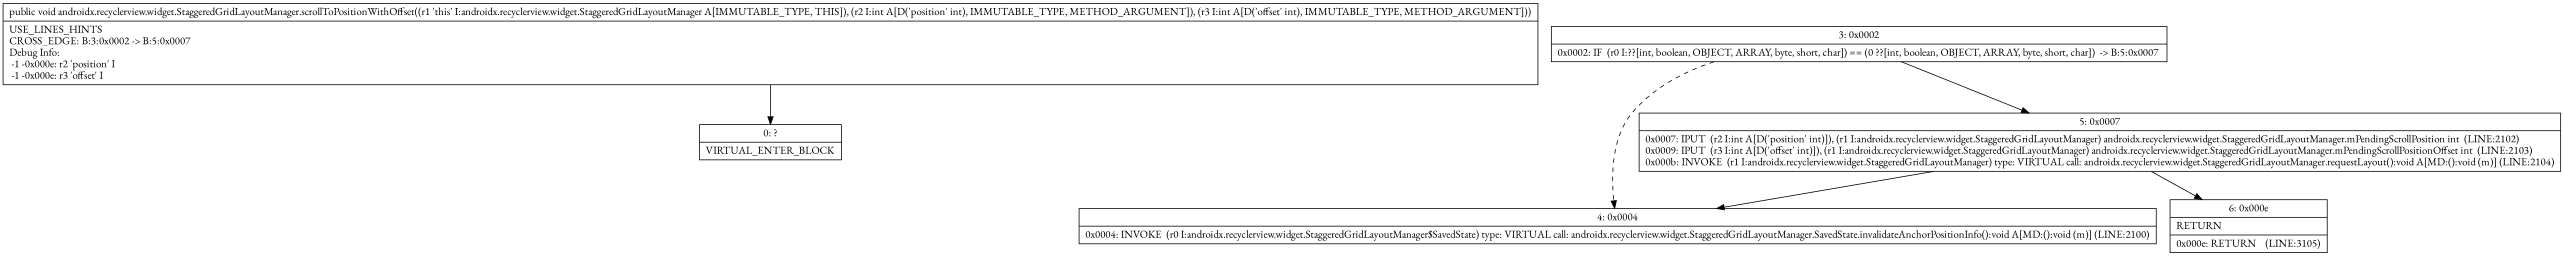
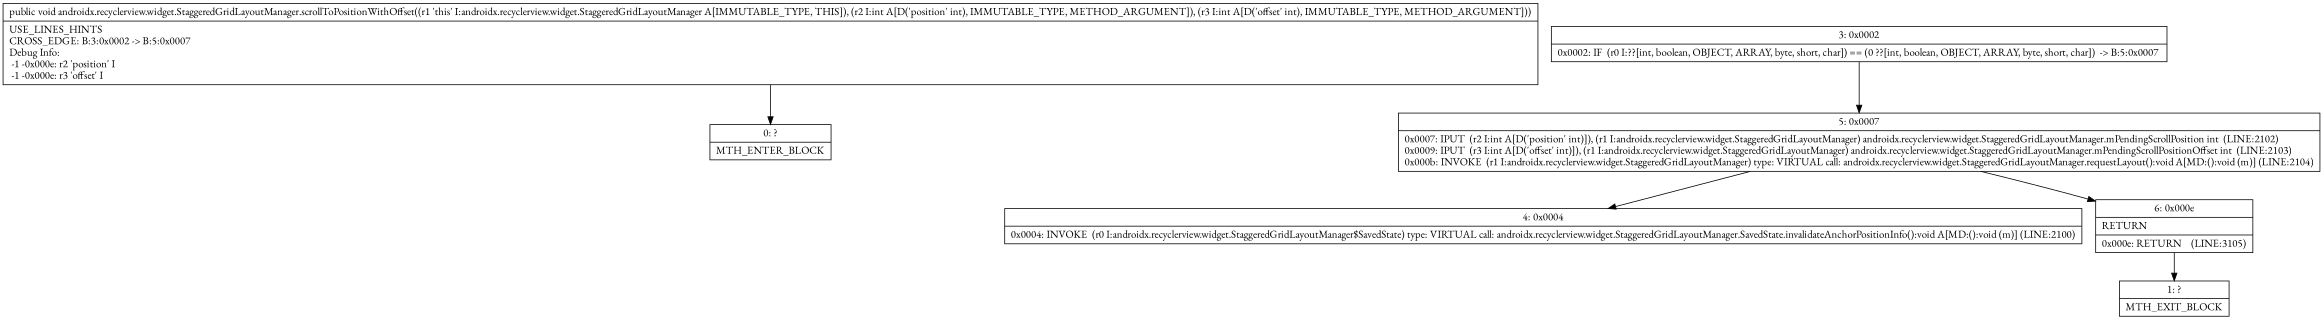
(1634, 111) -> none
(770, 151) -> (770, 151)
none -> (2174, 299)
